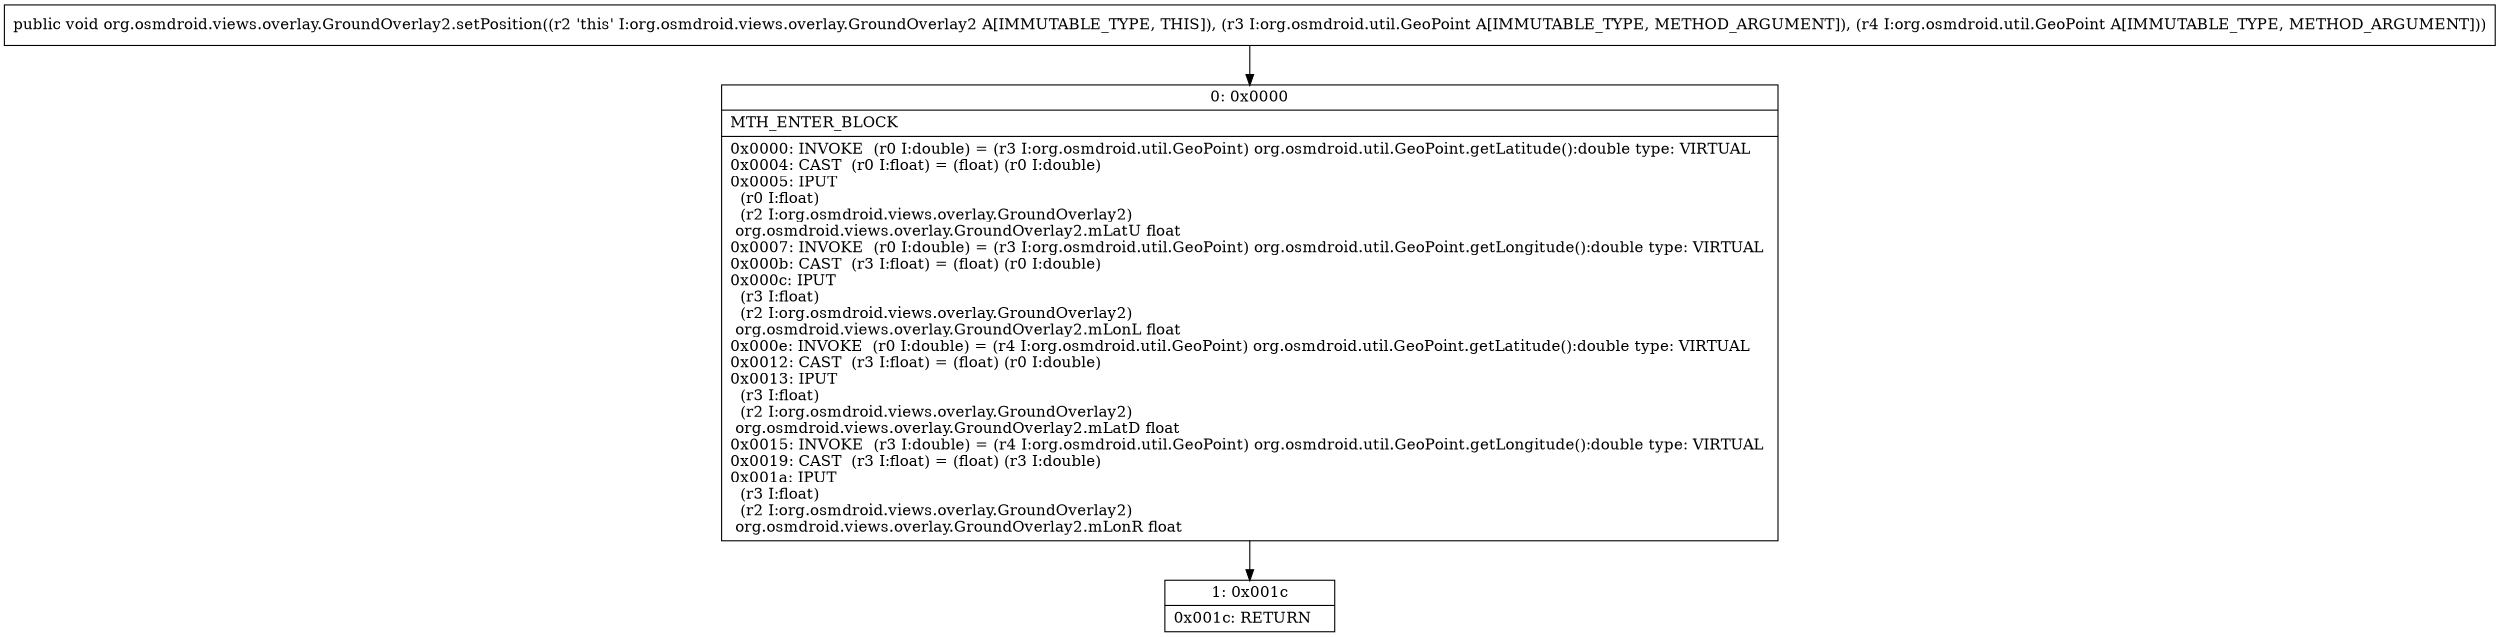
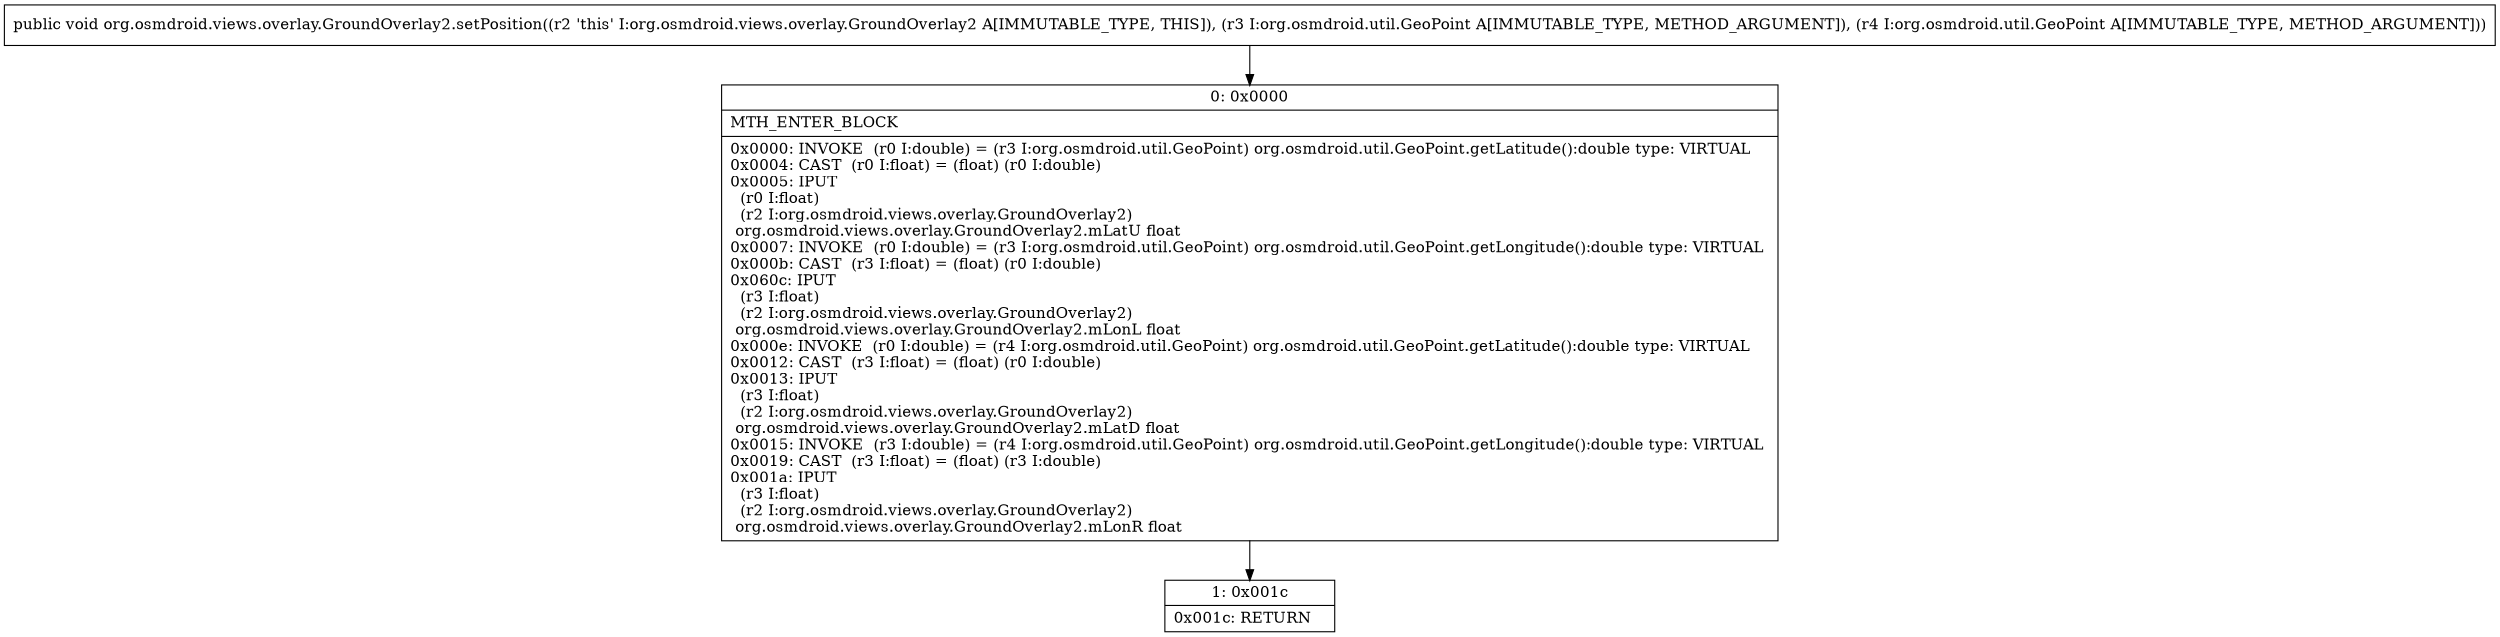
(788, 281) -> (788, 281)
